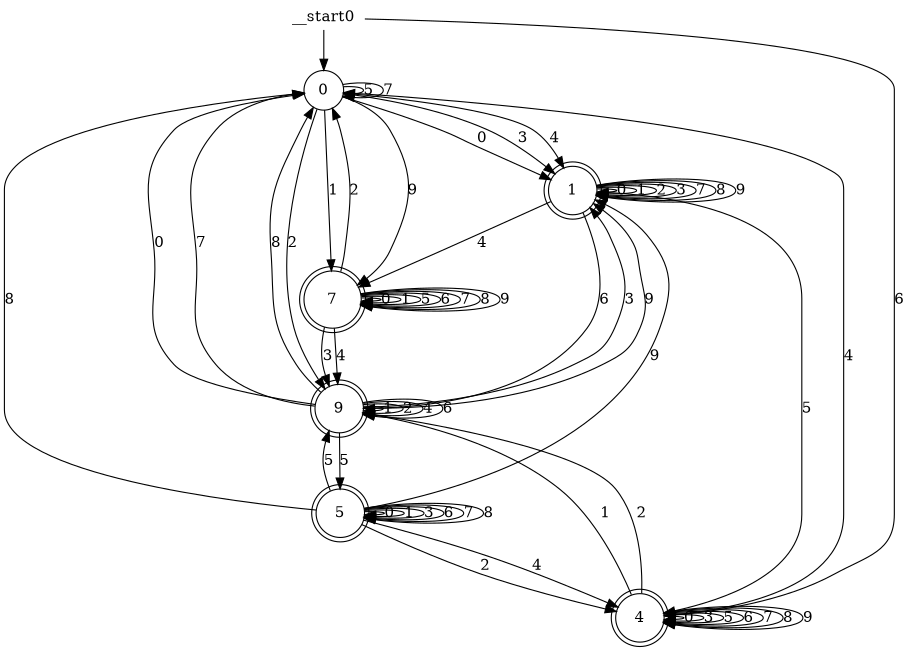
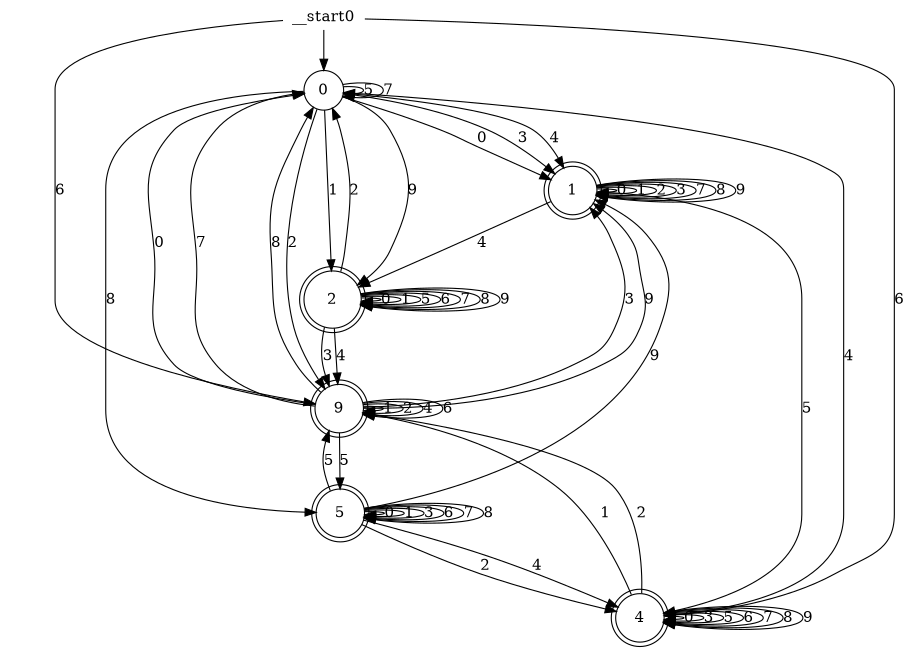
(333, 300) -> (333, 300)
(4, 312) -> (106, 301)
(545, 366) -> (55, 210)
